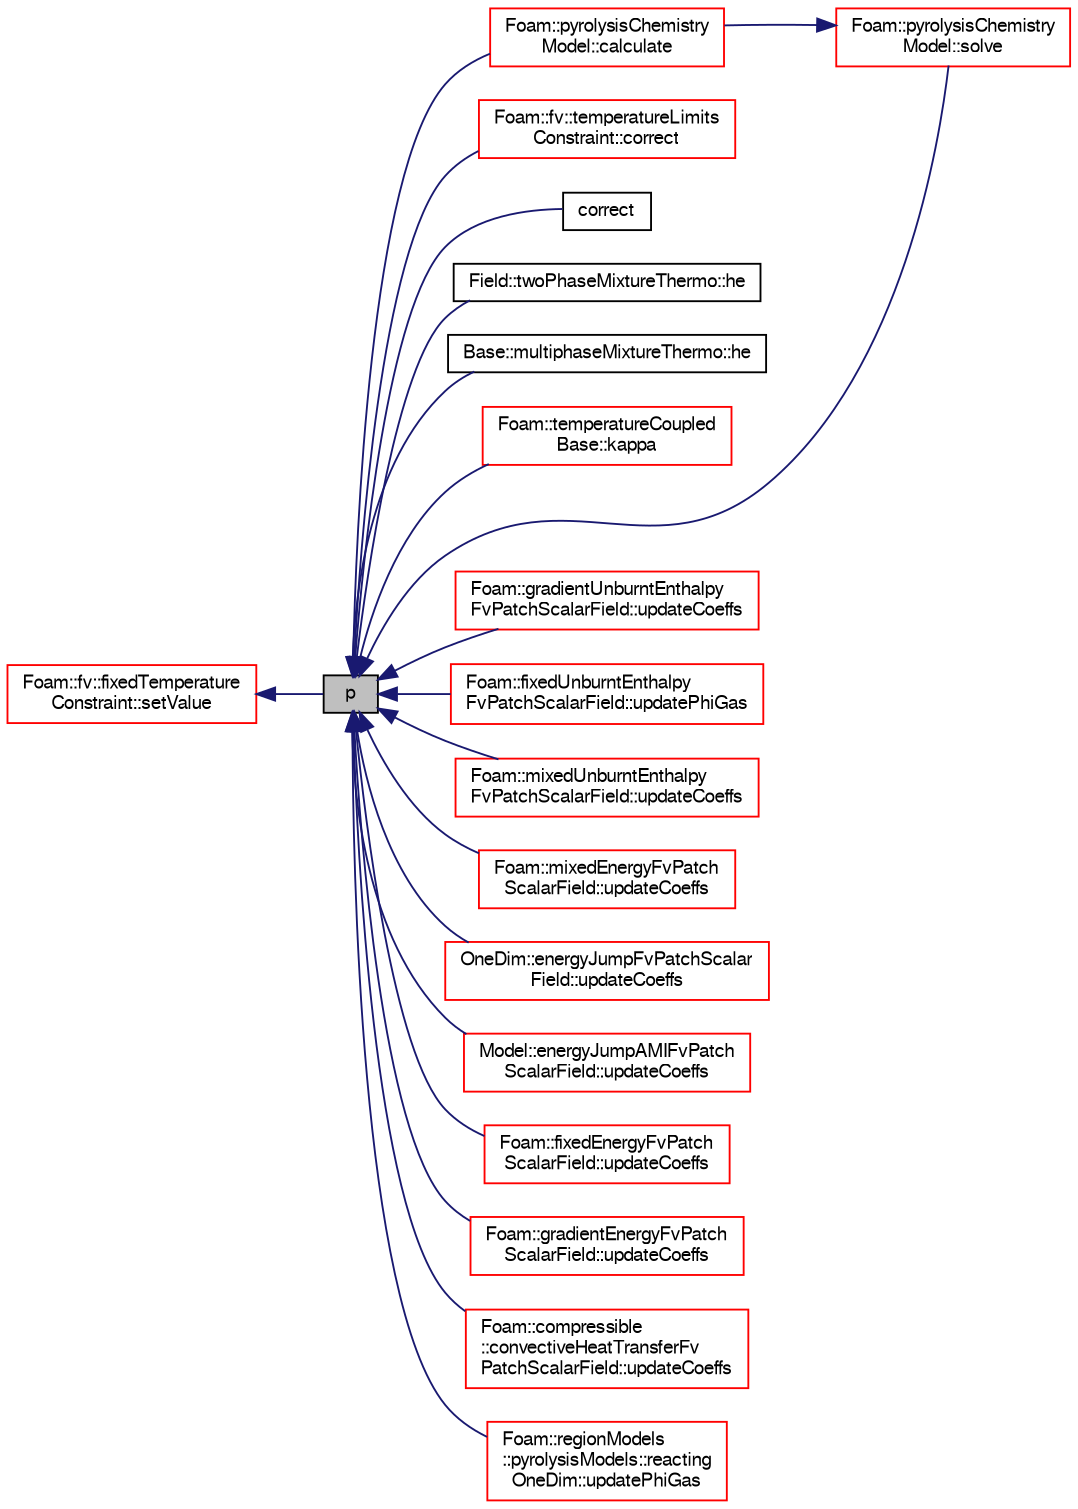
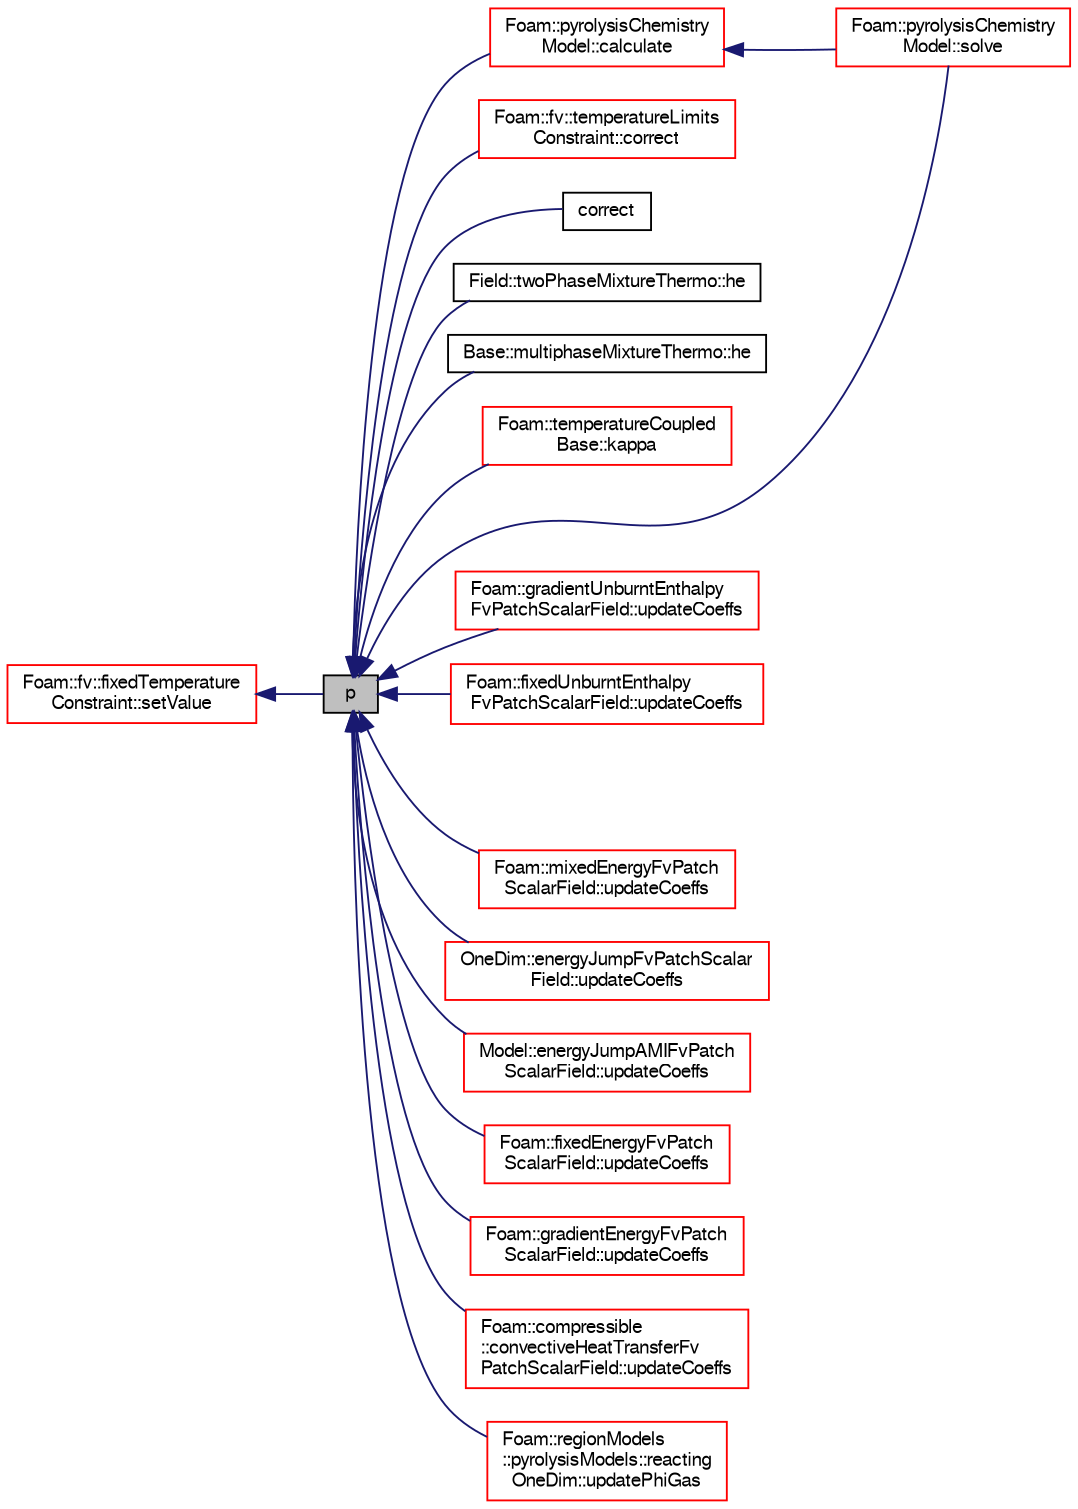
(771, 25) -> (790, 50)
(607, 694) -> (607, 694)
(607, 788) -> none
